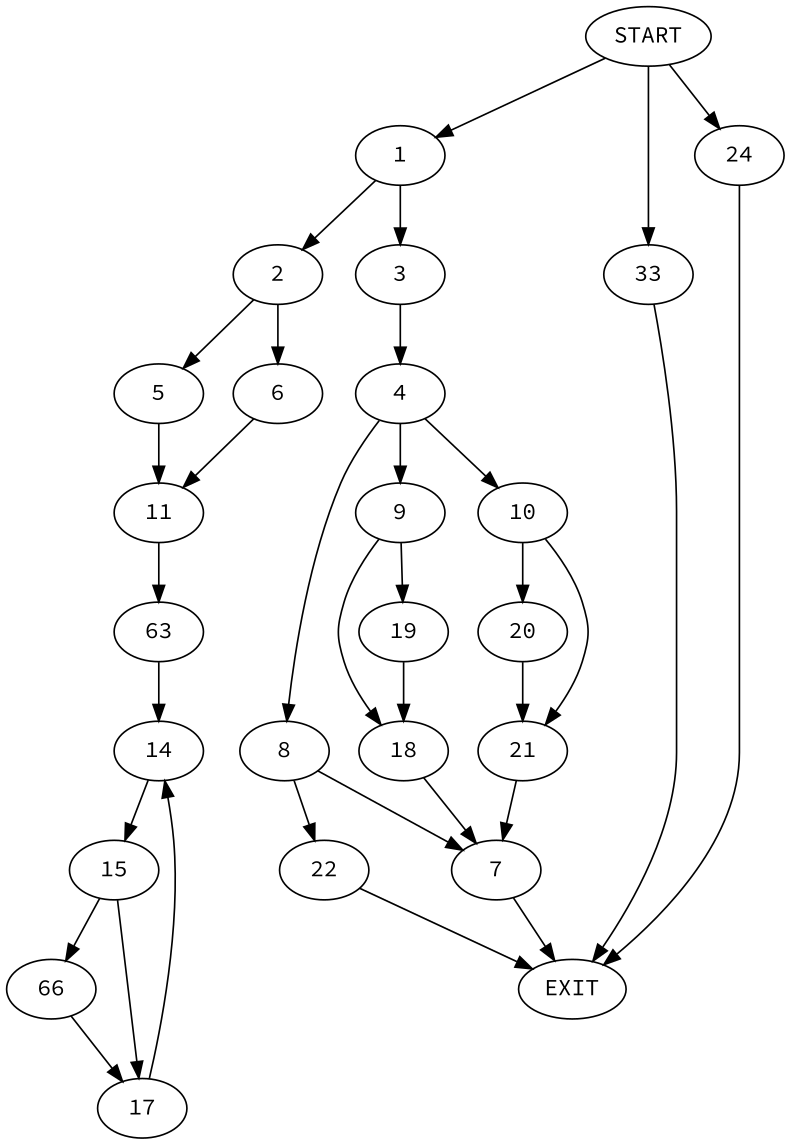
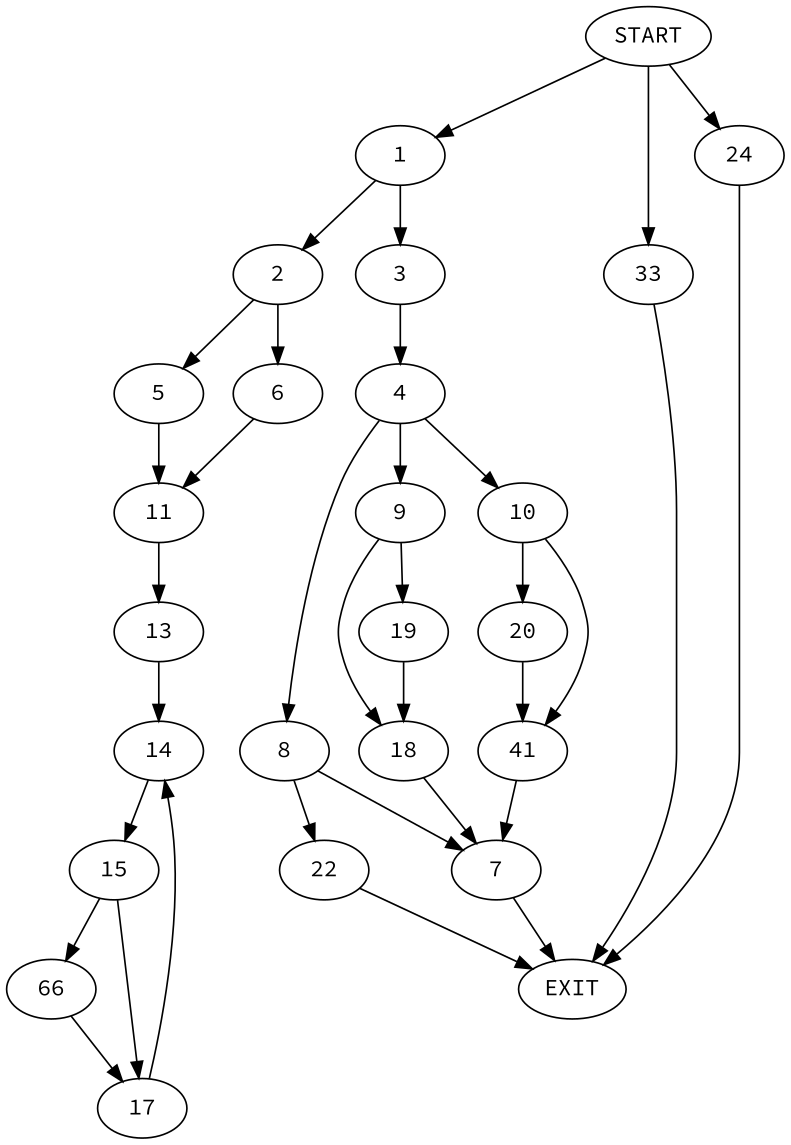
(159, 632) -> (159, 632)
(523, 751) -> (523, 751)
